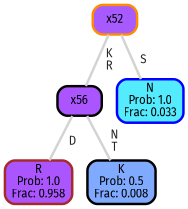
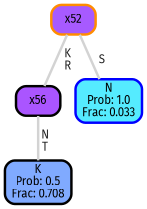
(39, 182) -> none
(121, 182) -> (38, 182)
